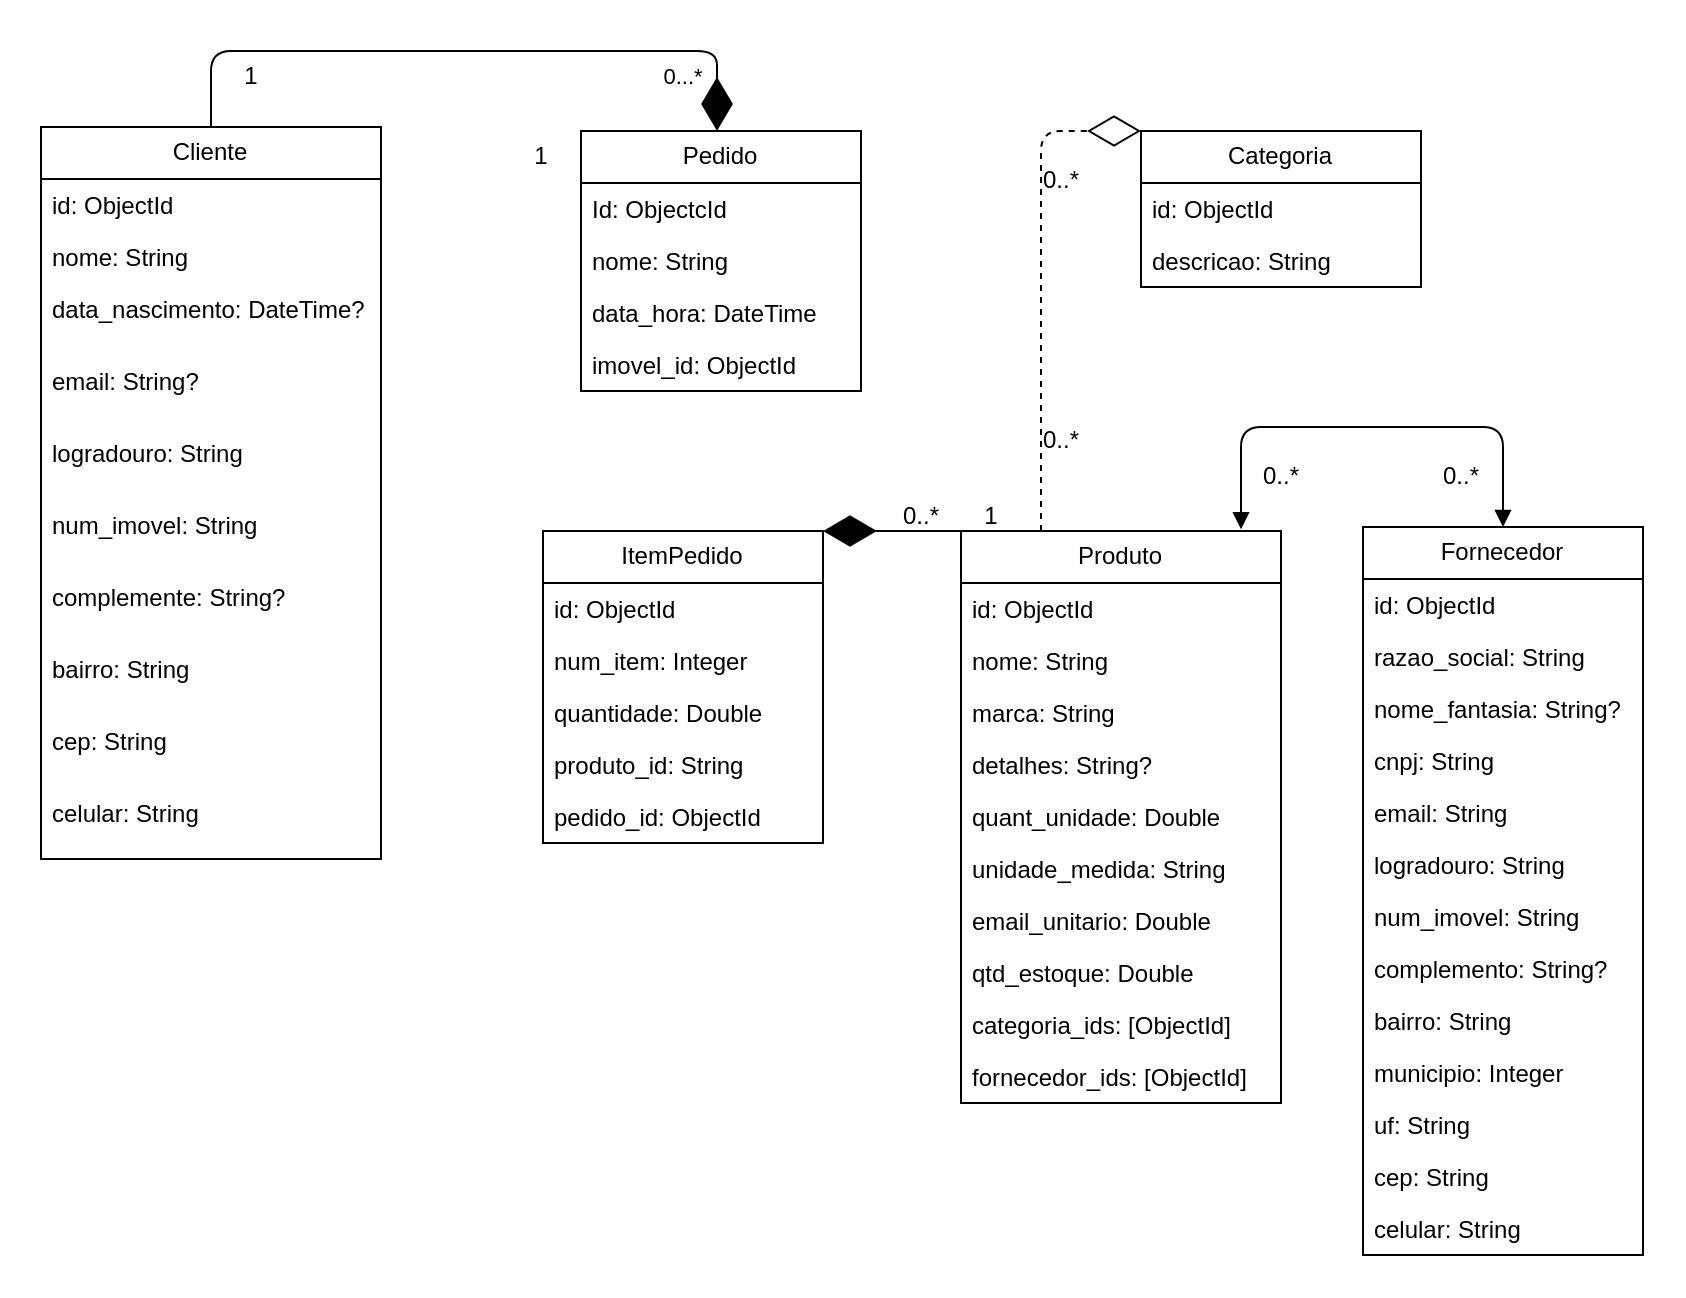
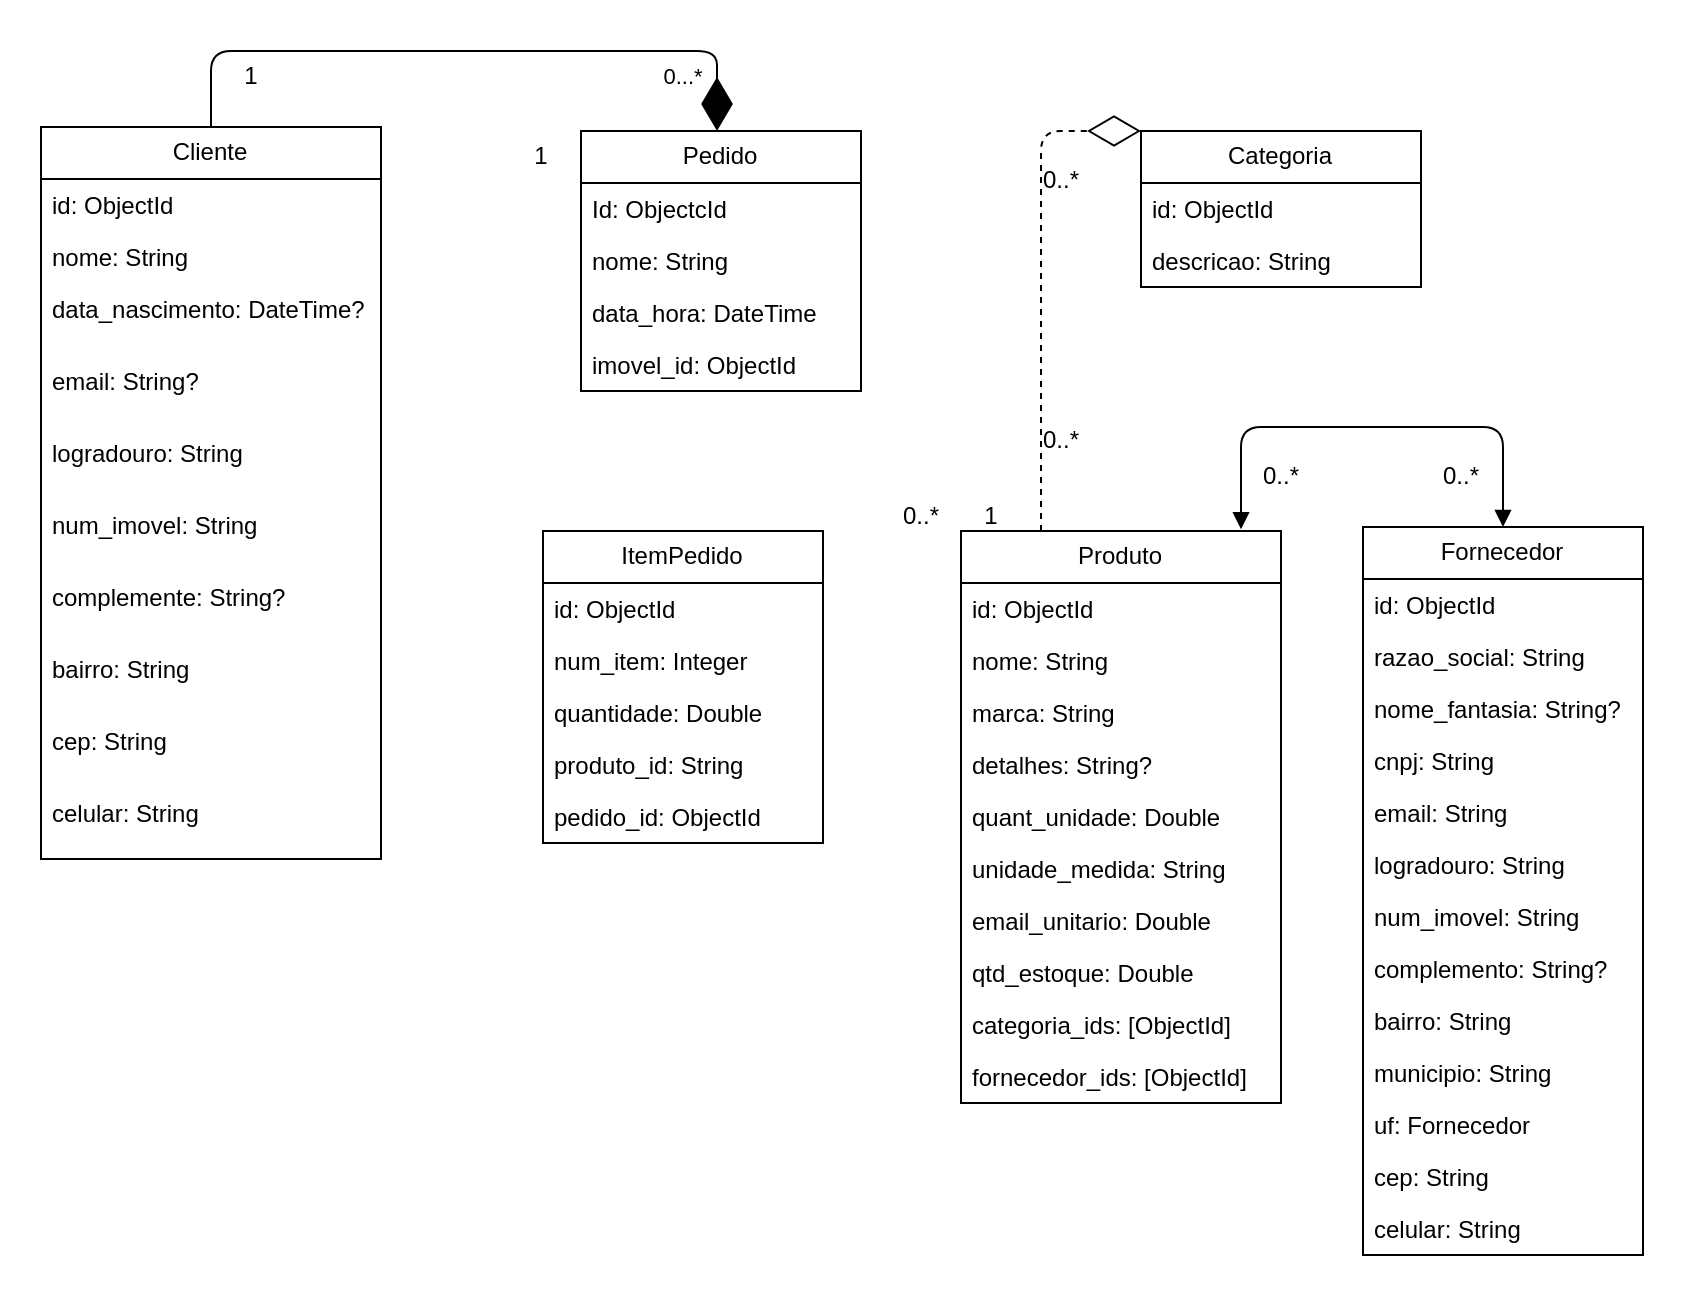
(916, 531) -> none
(1480, 1075) -> (1471, 1075)
(1433, 1127) -> (1463, 1127)
